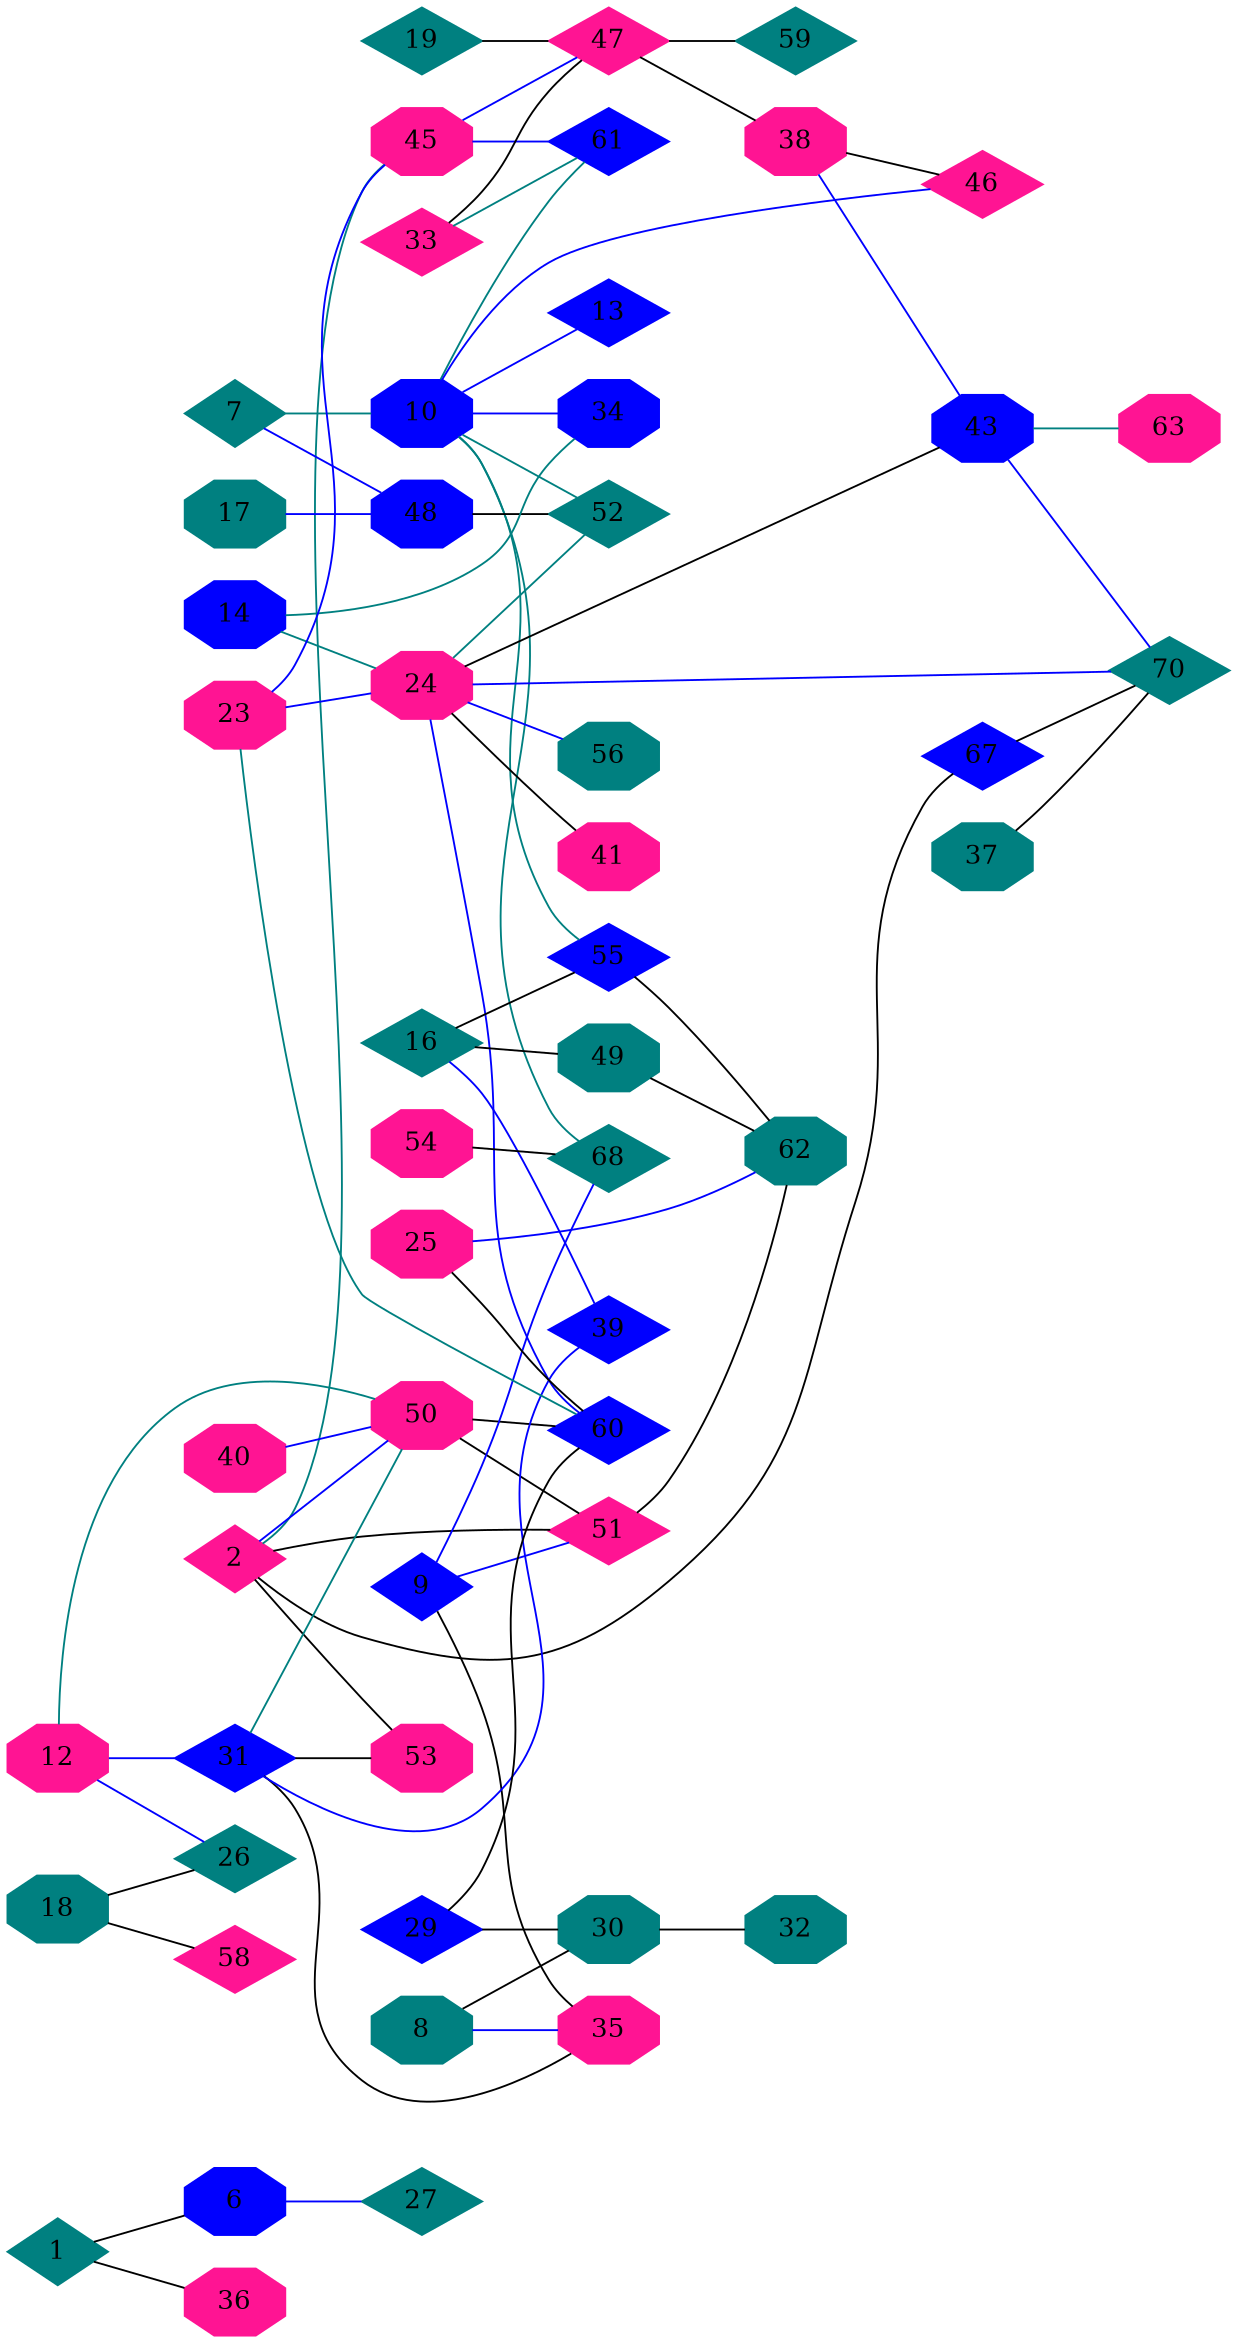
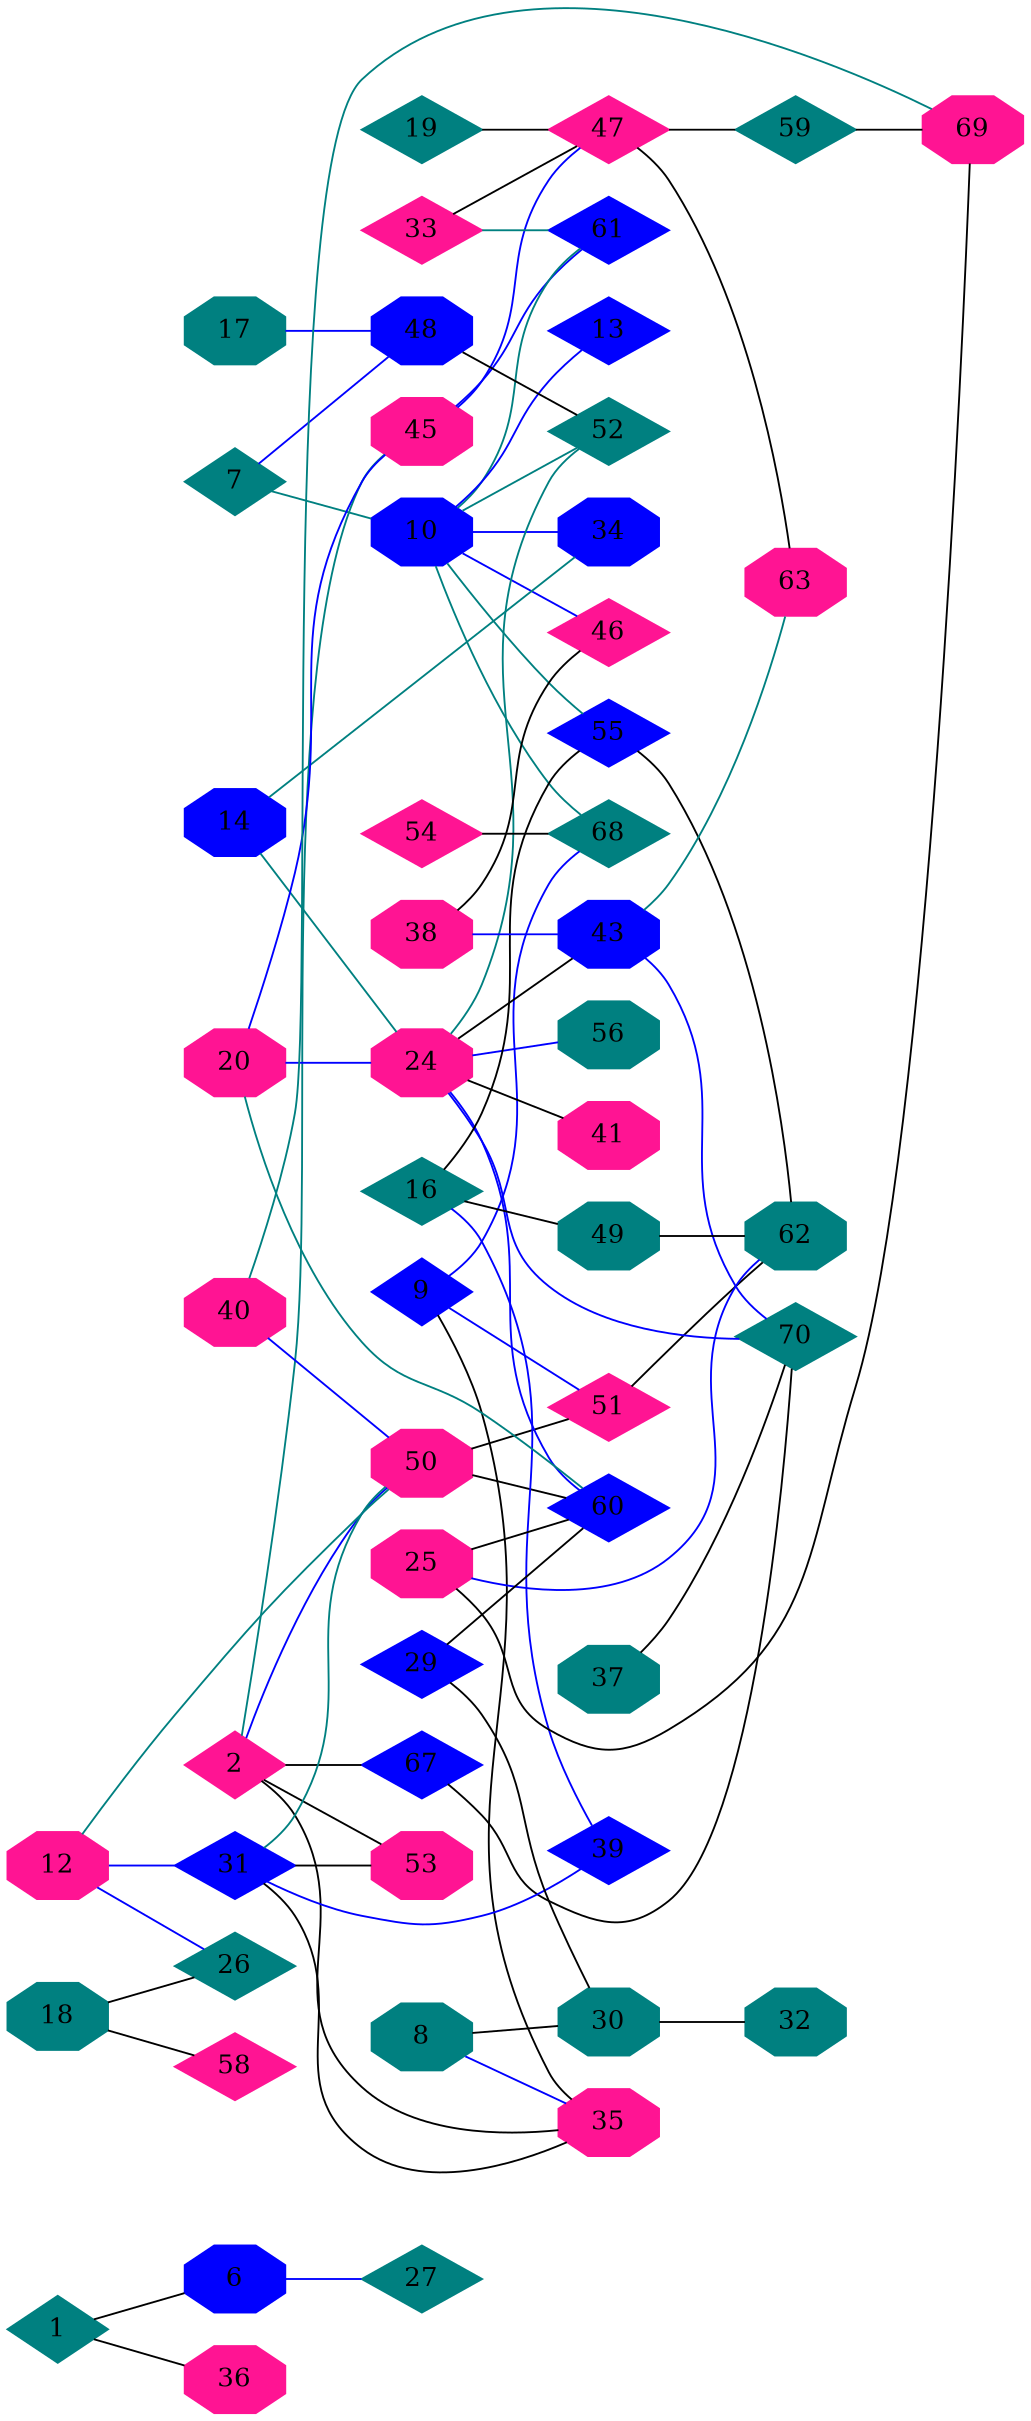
(698, 89) -> (741, 336)
none -> (973, 130)
(235, 715) -> (235, 1063)
(422, 1144) -> (422, 834)
(411, 1533) -> (331, 2046)
